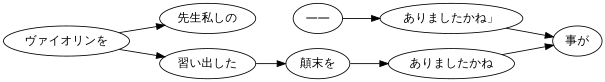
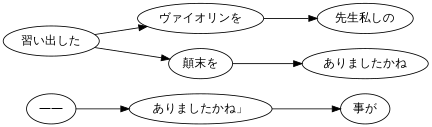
(524, 51) -> none
(138, 52) -> (117, 31)
